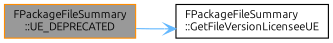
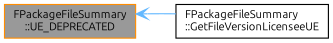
(150, 29) -> (162, 14)
